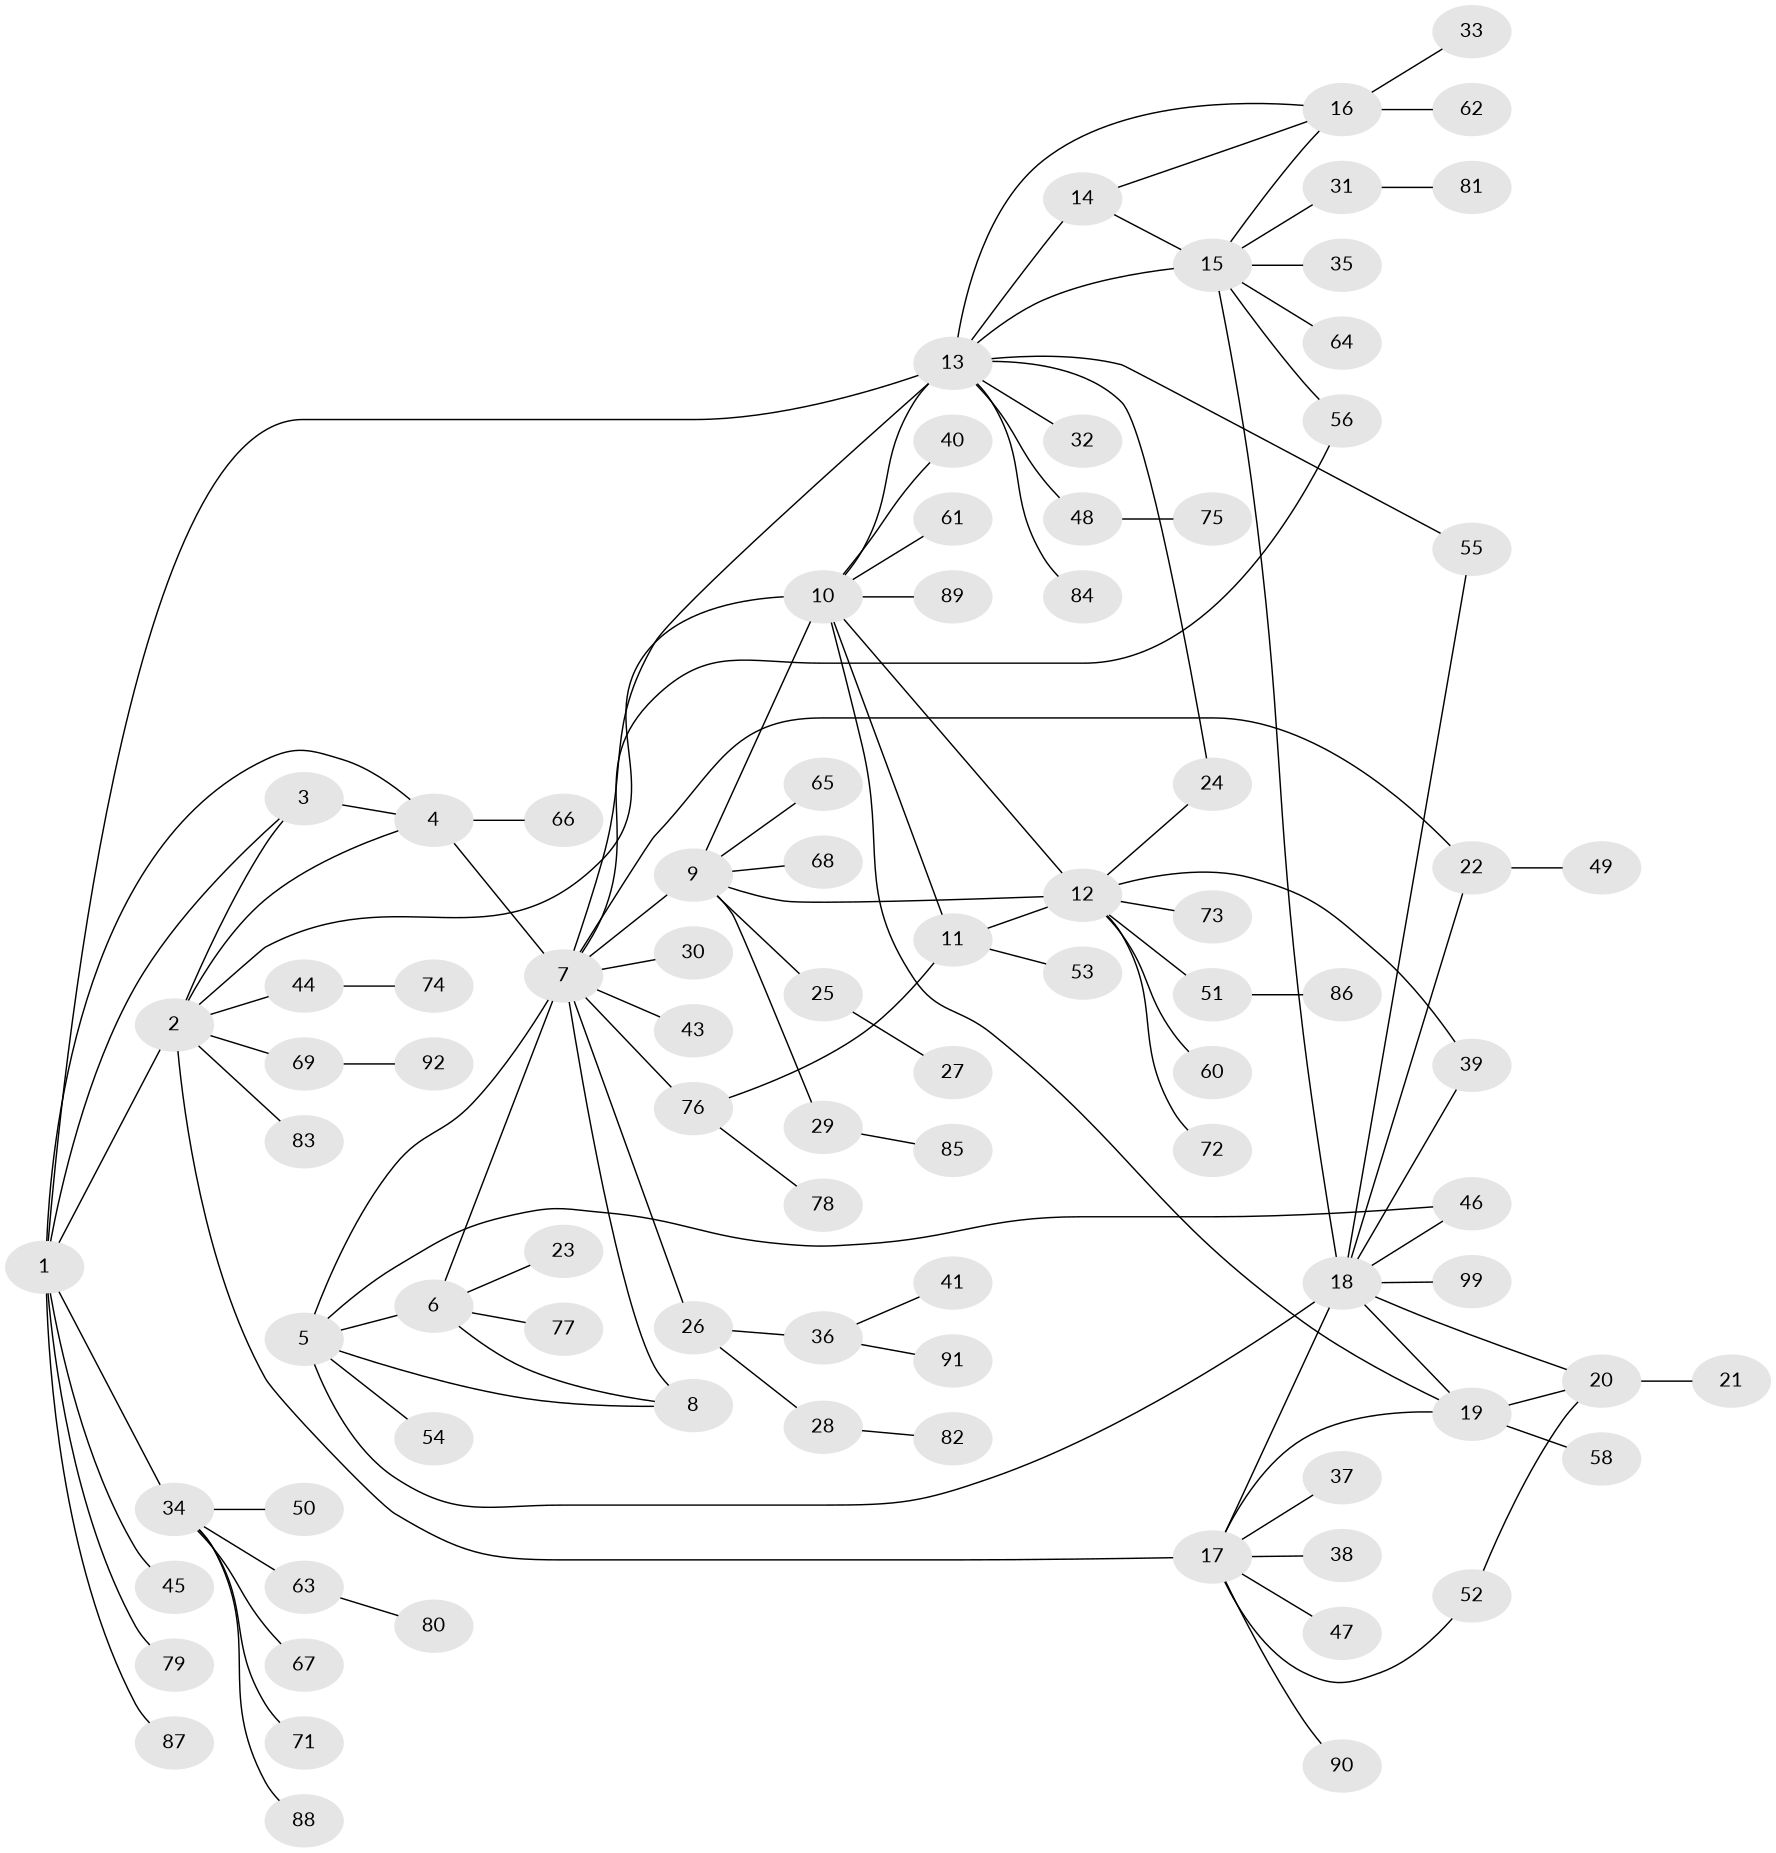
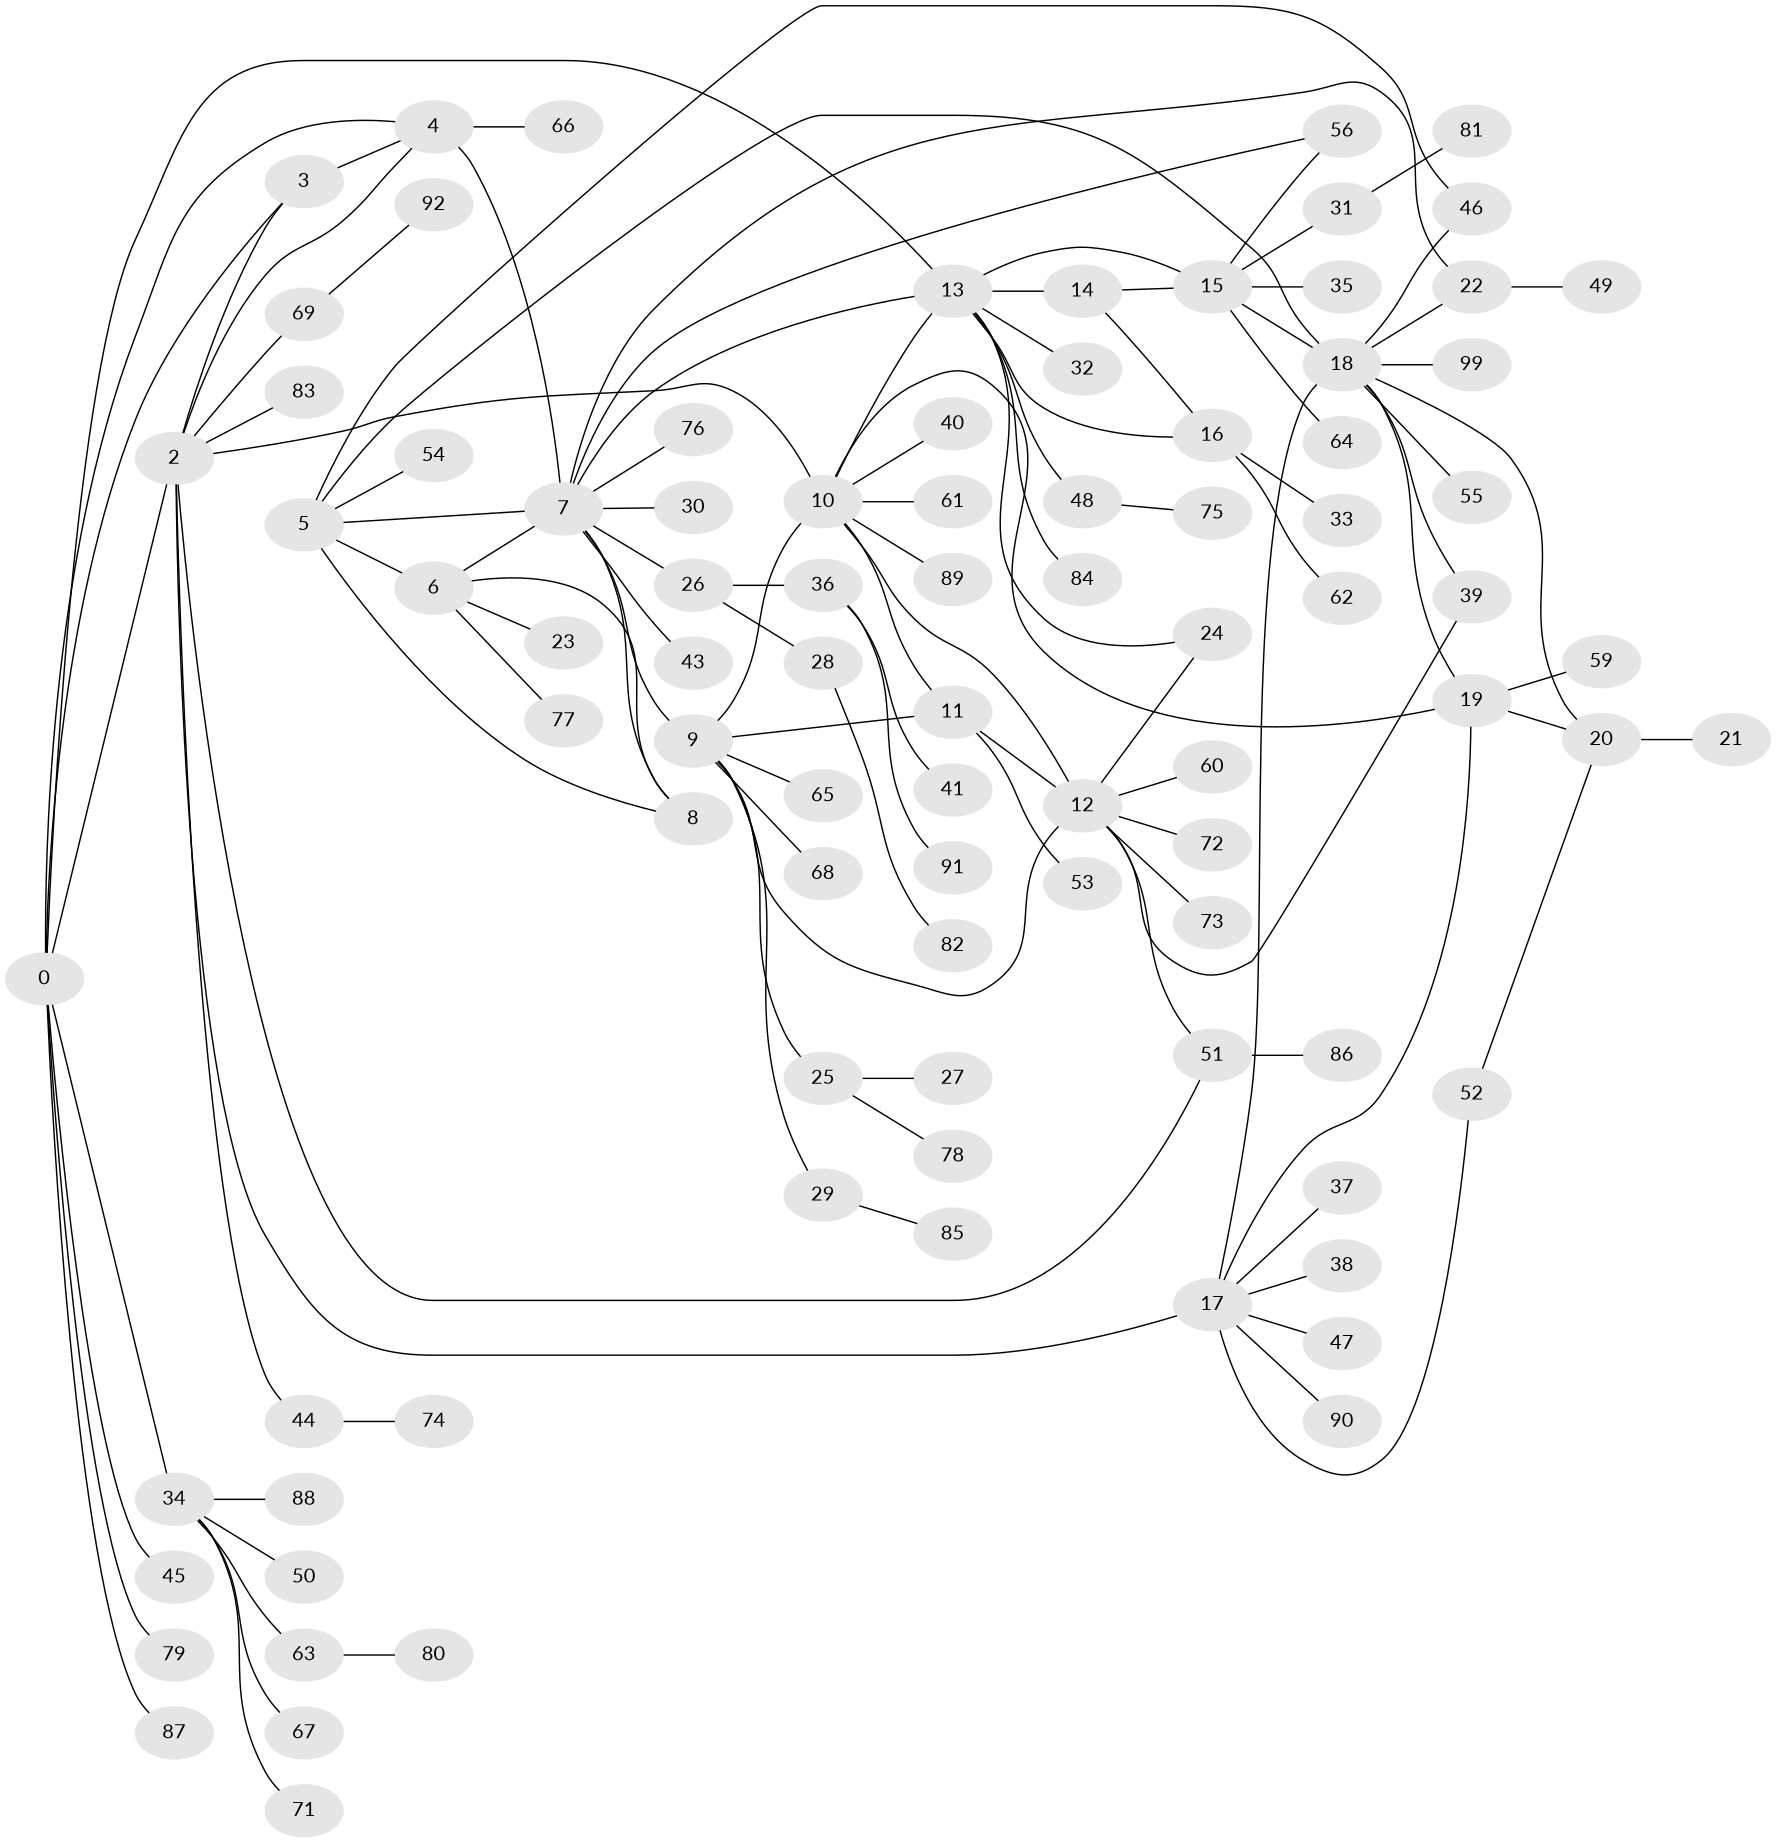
(1273, 185) -> none
(1224, 418) -> none
(842, 1046) -> (823, 727)
(758, 1157) -> (888, 1117)
(45, 1267) -> (45, 979)
none -> (424, 1296)
(1602, 1459) -> (1602, 662)
